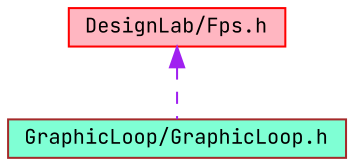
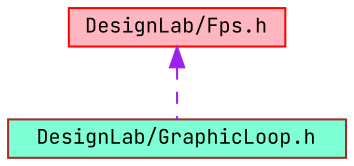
(177, 139) -> (177, 139)
